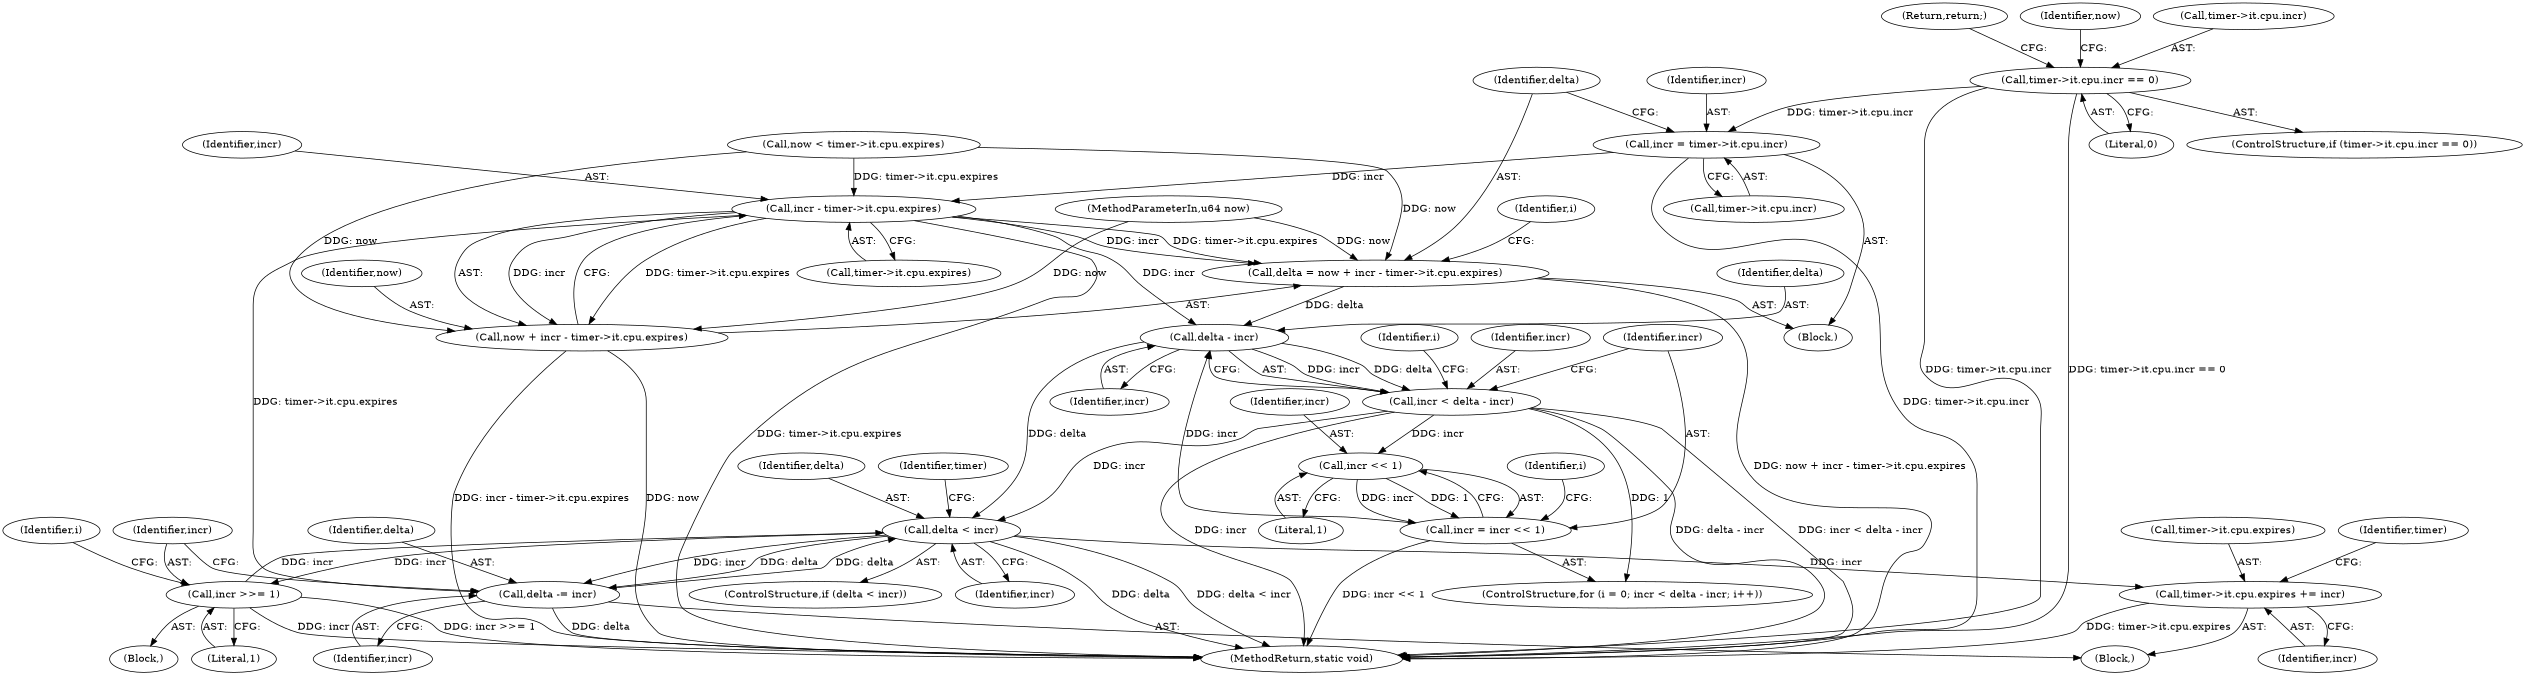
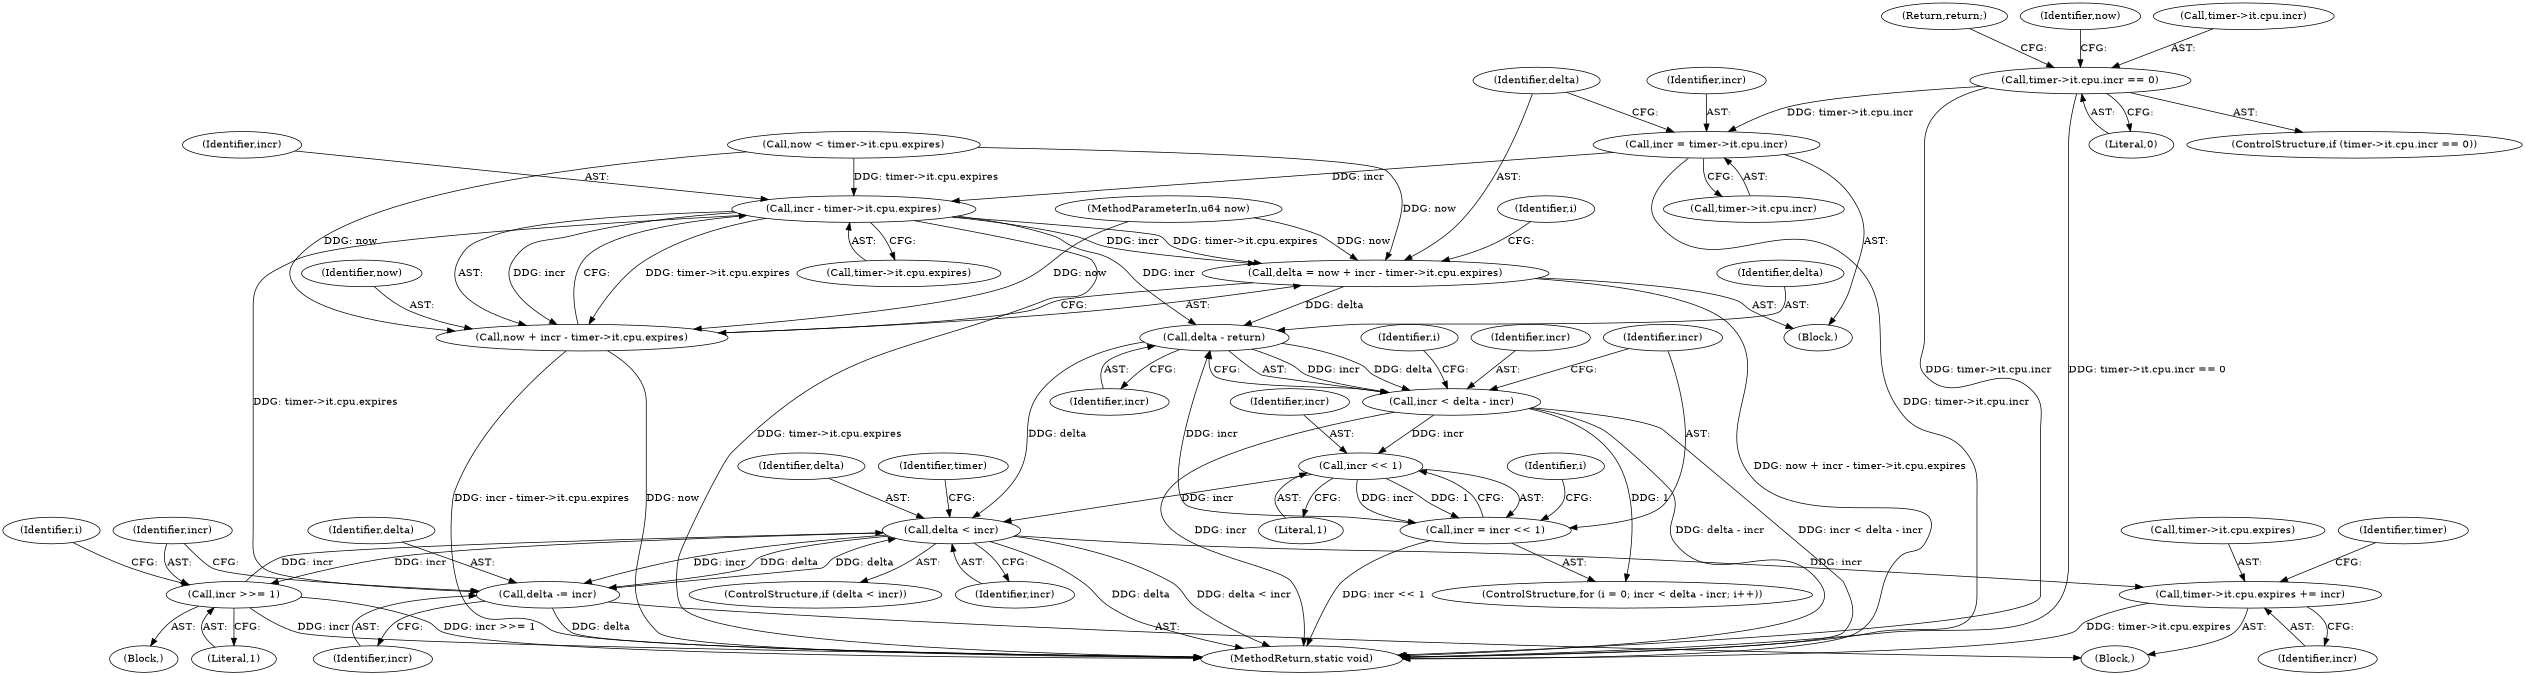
none -> (1030, 310)
(1214, 338) -> (1214, 338)
(1196, 446) -> (1154, 499)
